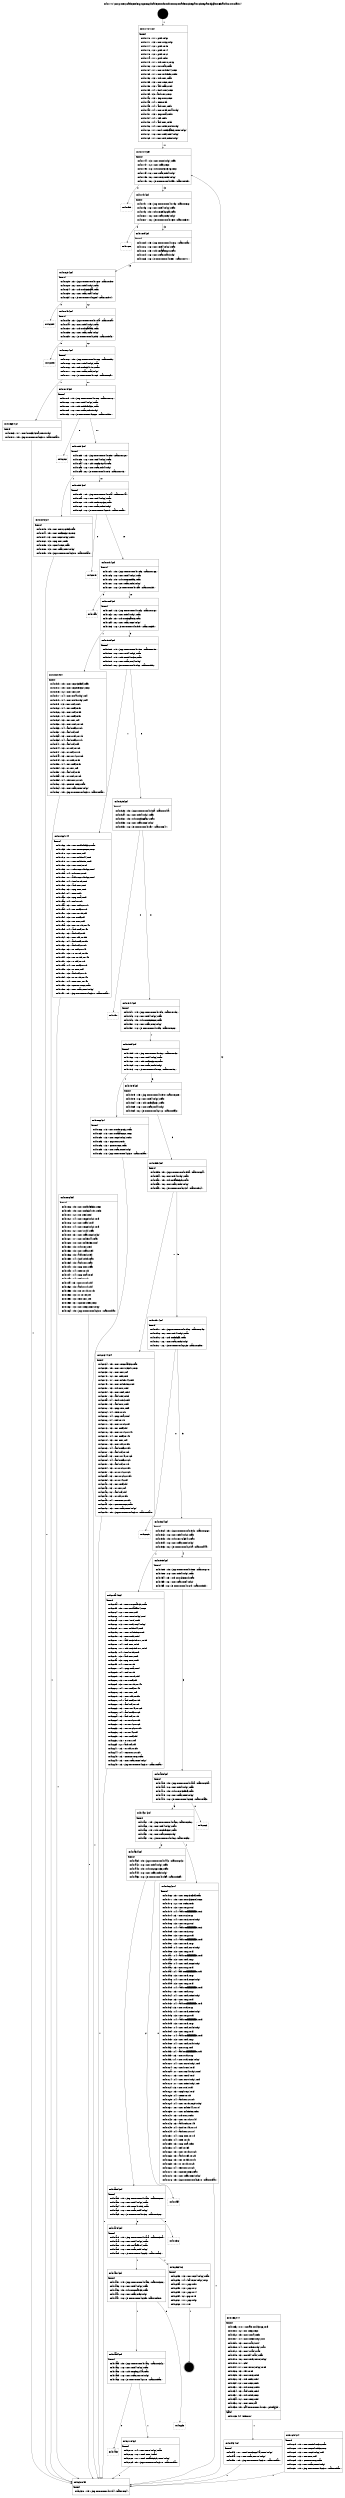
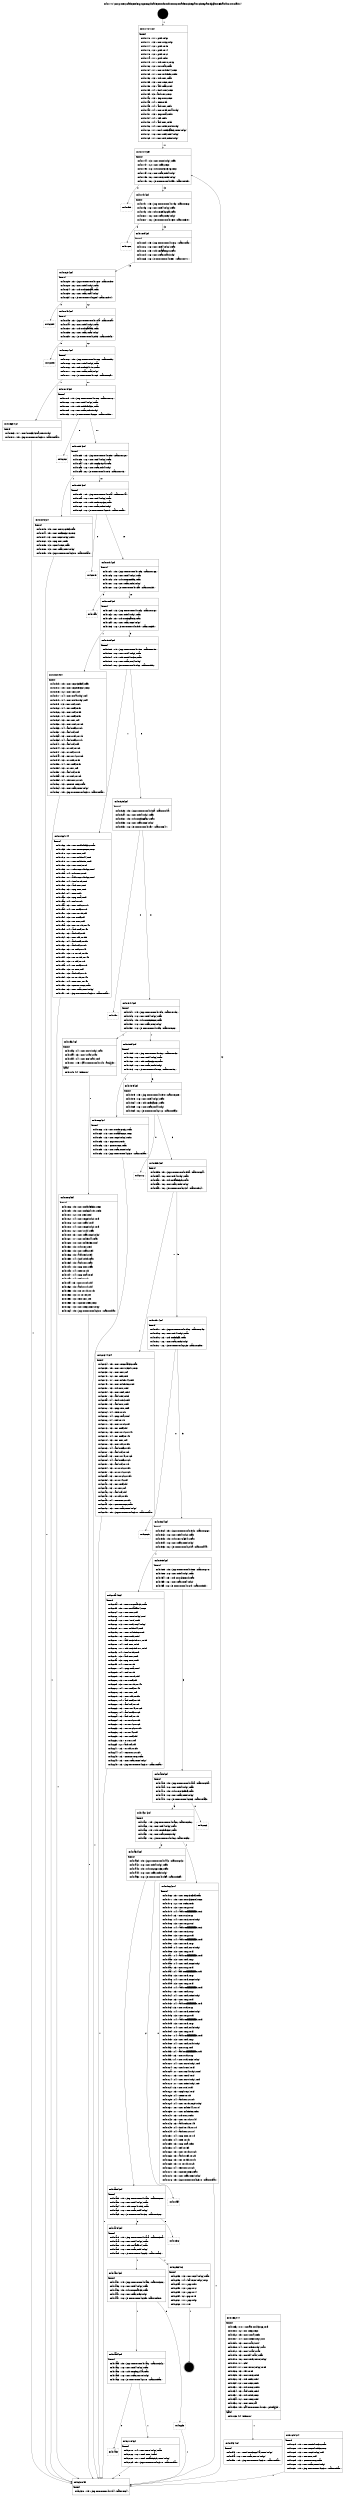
none -> (89, 1057)
none -> (139, 1176)
(182, 1553) -> none
(188, 2483) -> (178, 2474)
